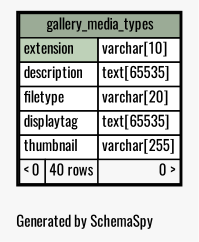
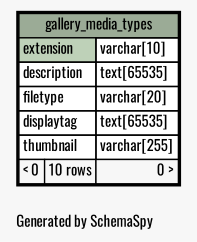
(72, 171) -> (70, 171)
